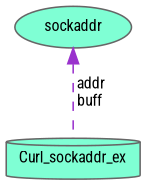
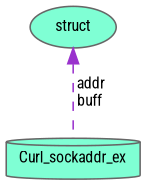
(73, 27) -> (73, 27)
